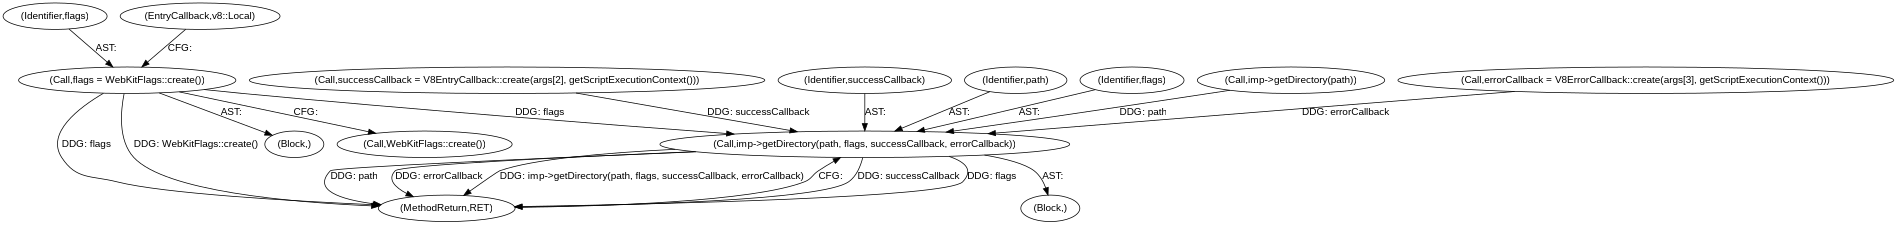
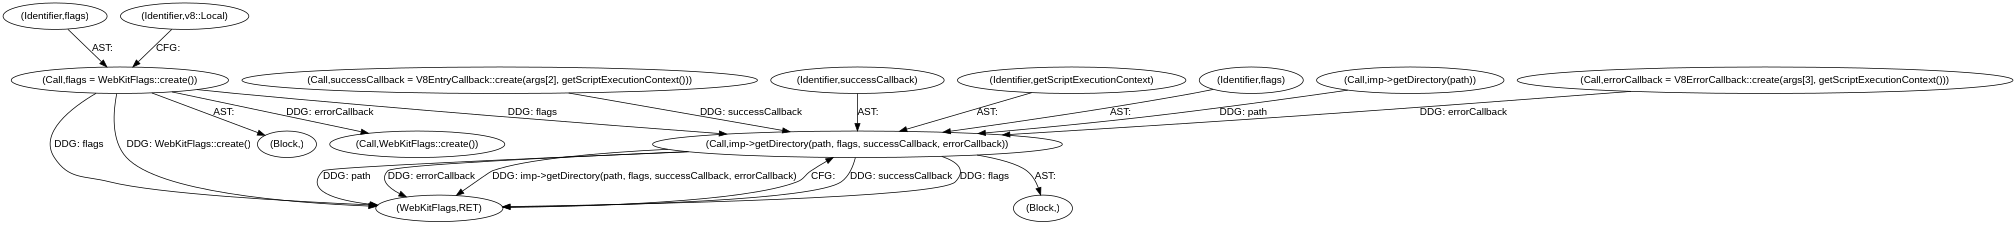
(200, 16) -> (185, 16)
(1016, 80) -> (1072, 80)
(307, 112) -> (330, 112)
(447, 208) -> (439, 208)
